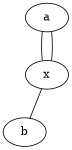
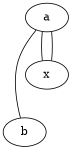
(36, 104) -> (16, 72)
